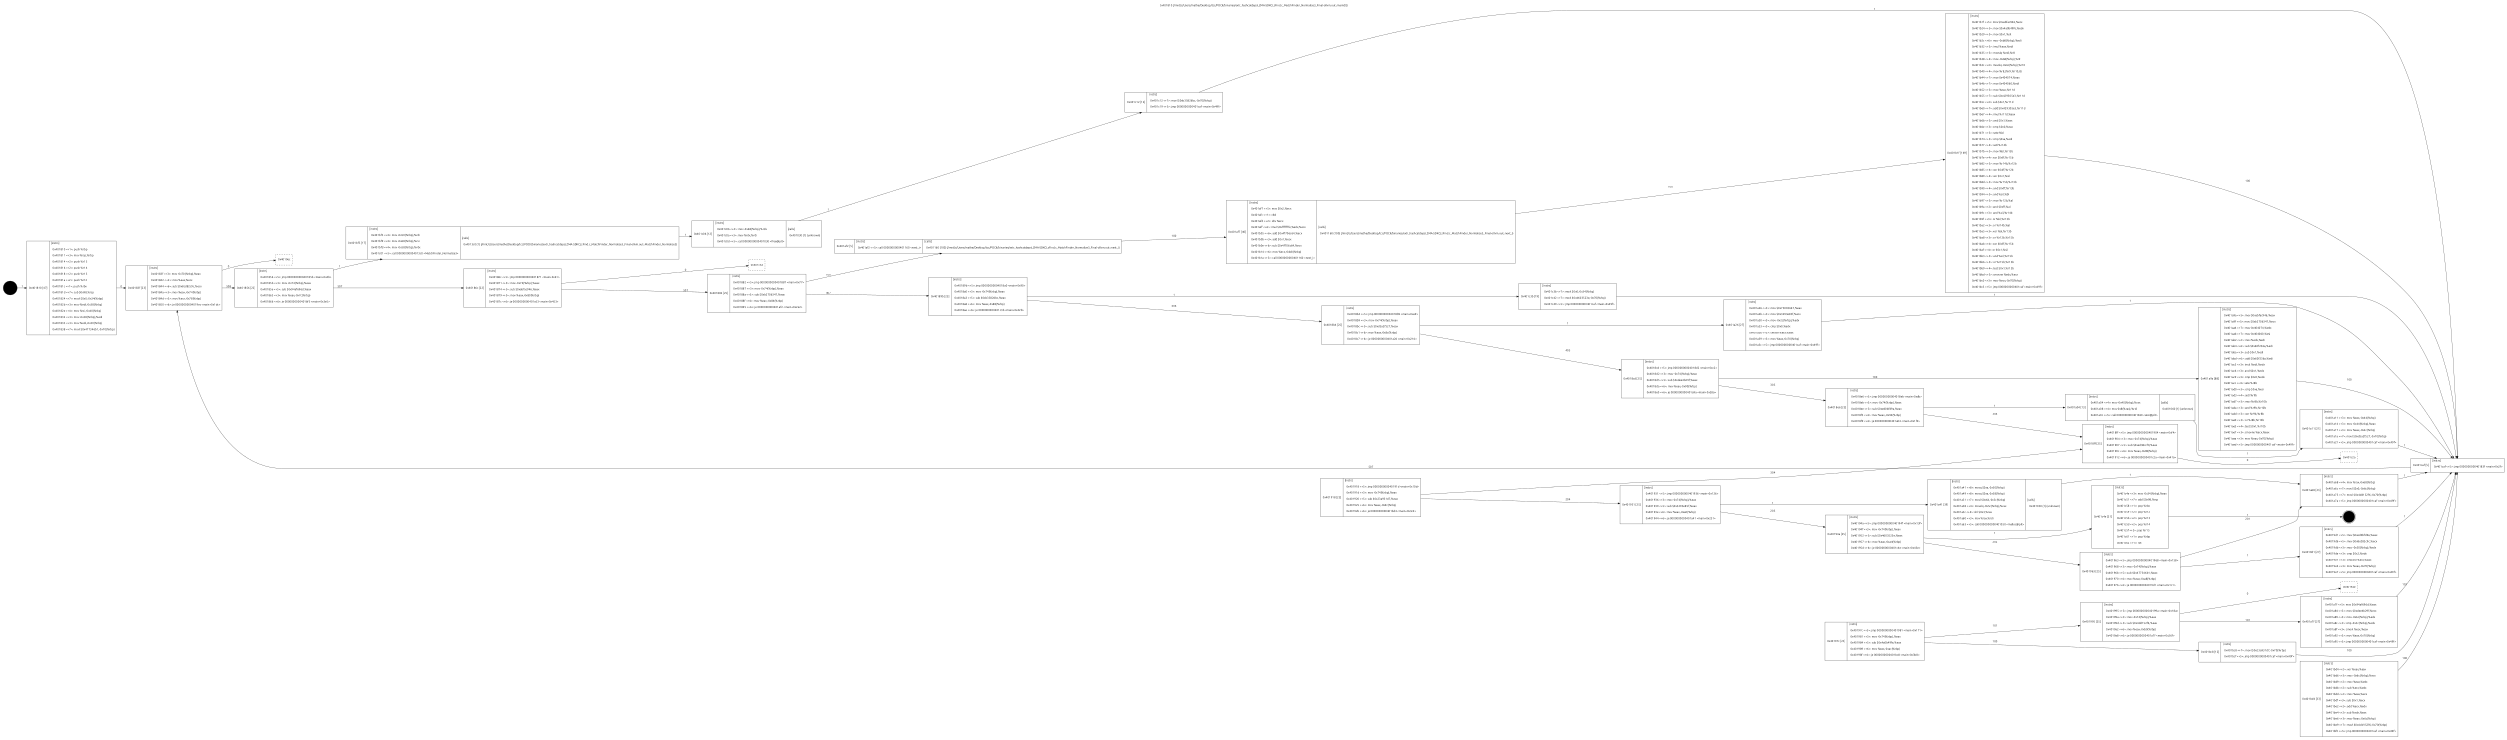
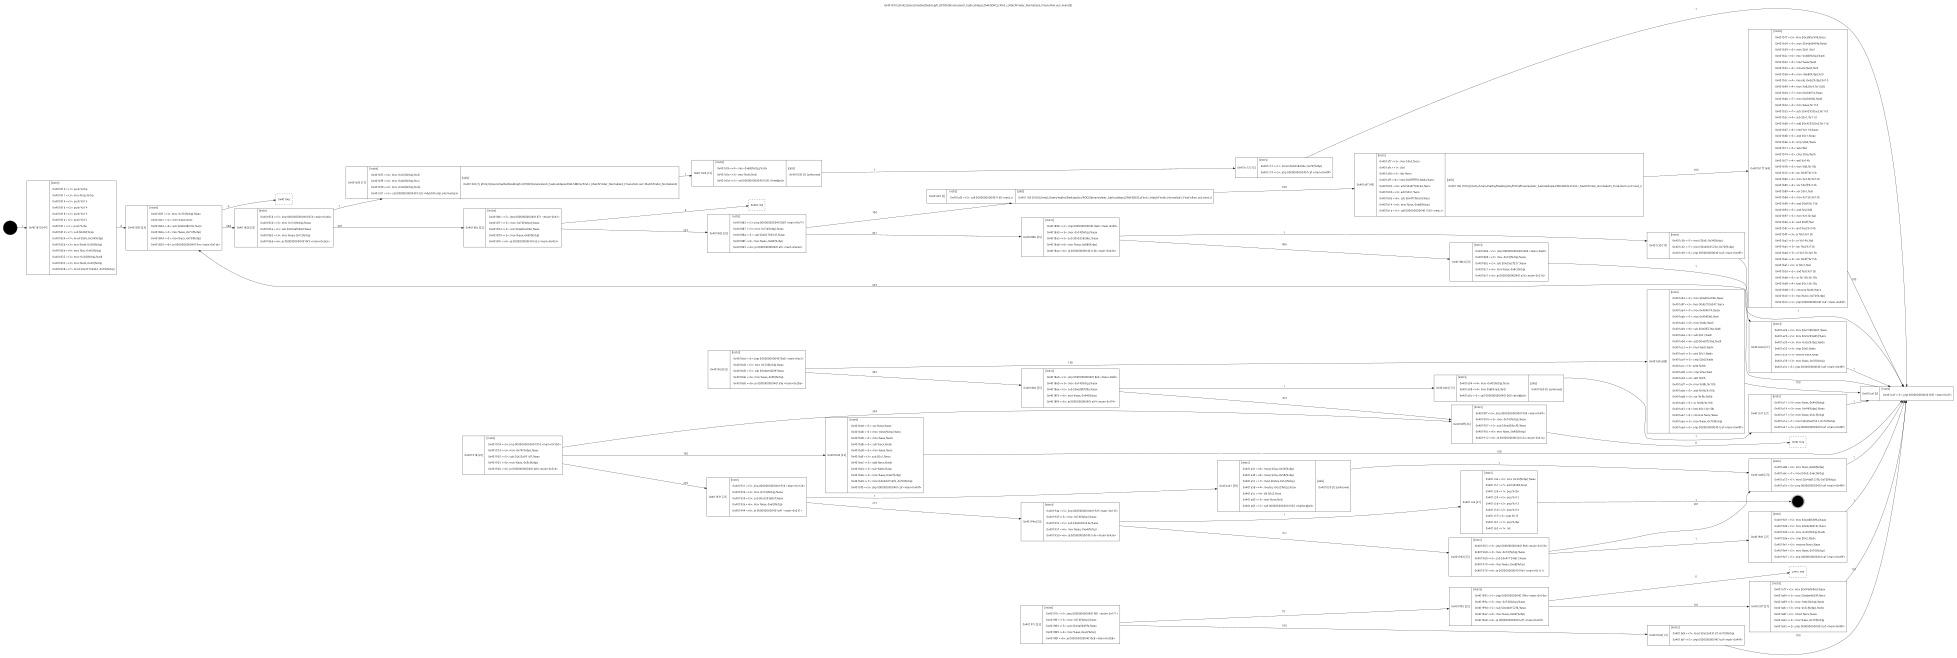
(1520, 352) -> none
none -> (693, 455)
